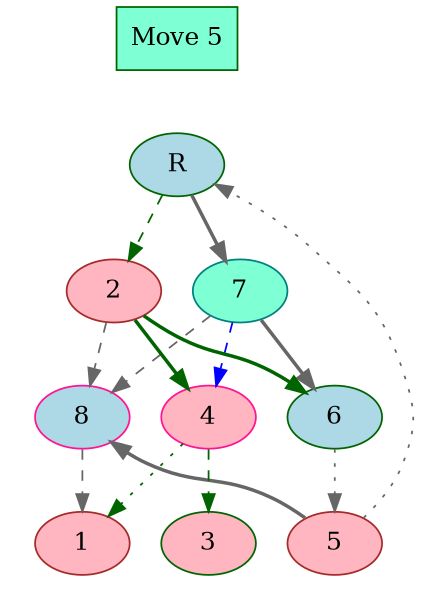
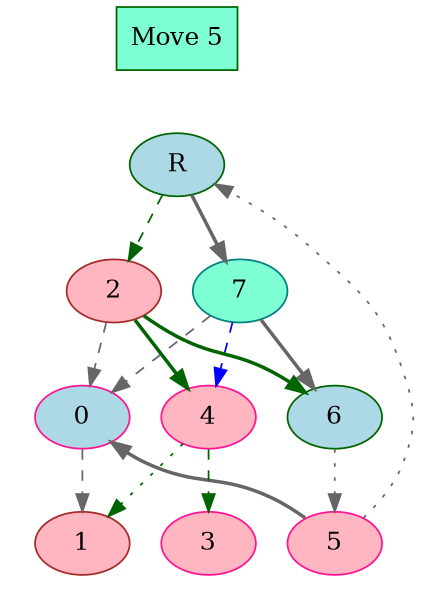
(82, 417) -> (82, 417)
(209, 543) -> (209, 543)
(335, 543) -> (335, 543)
